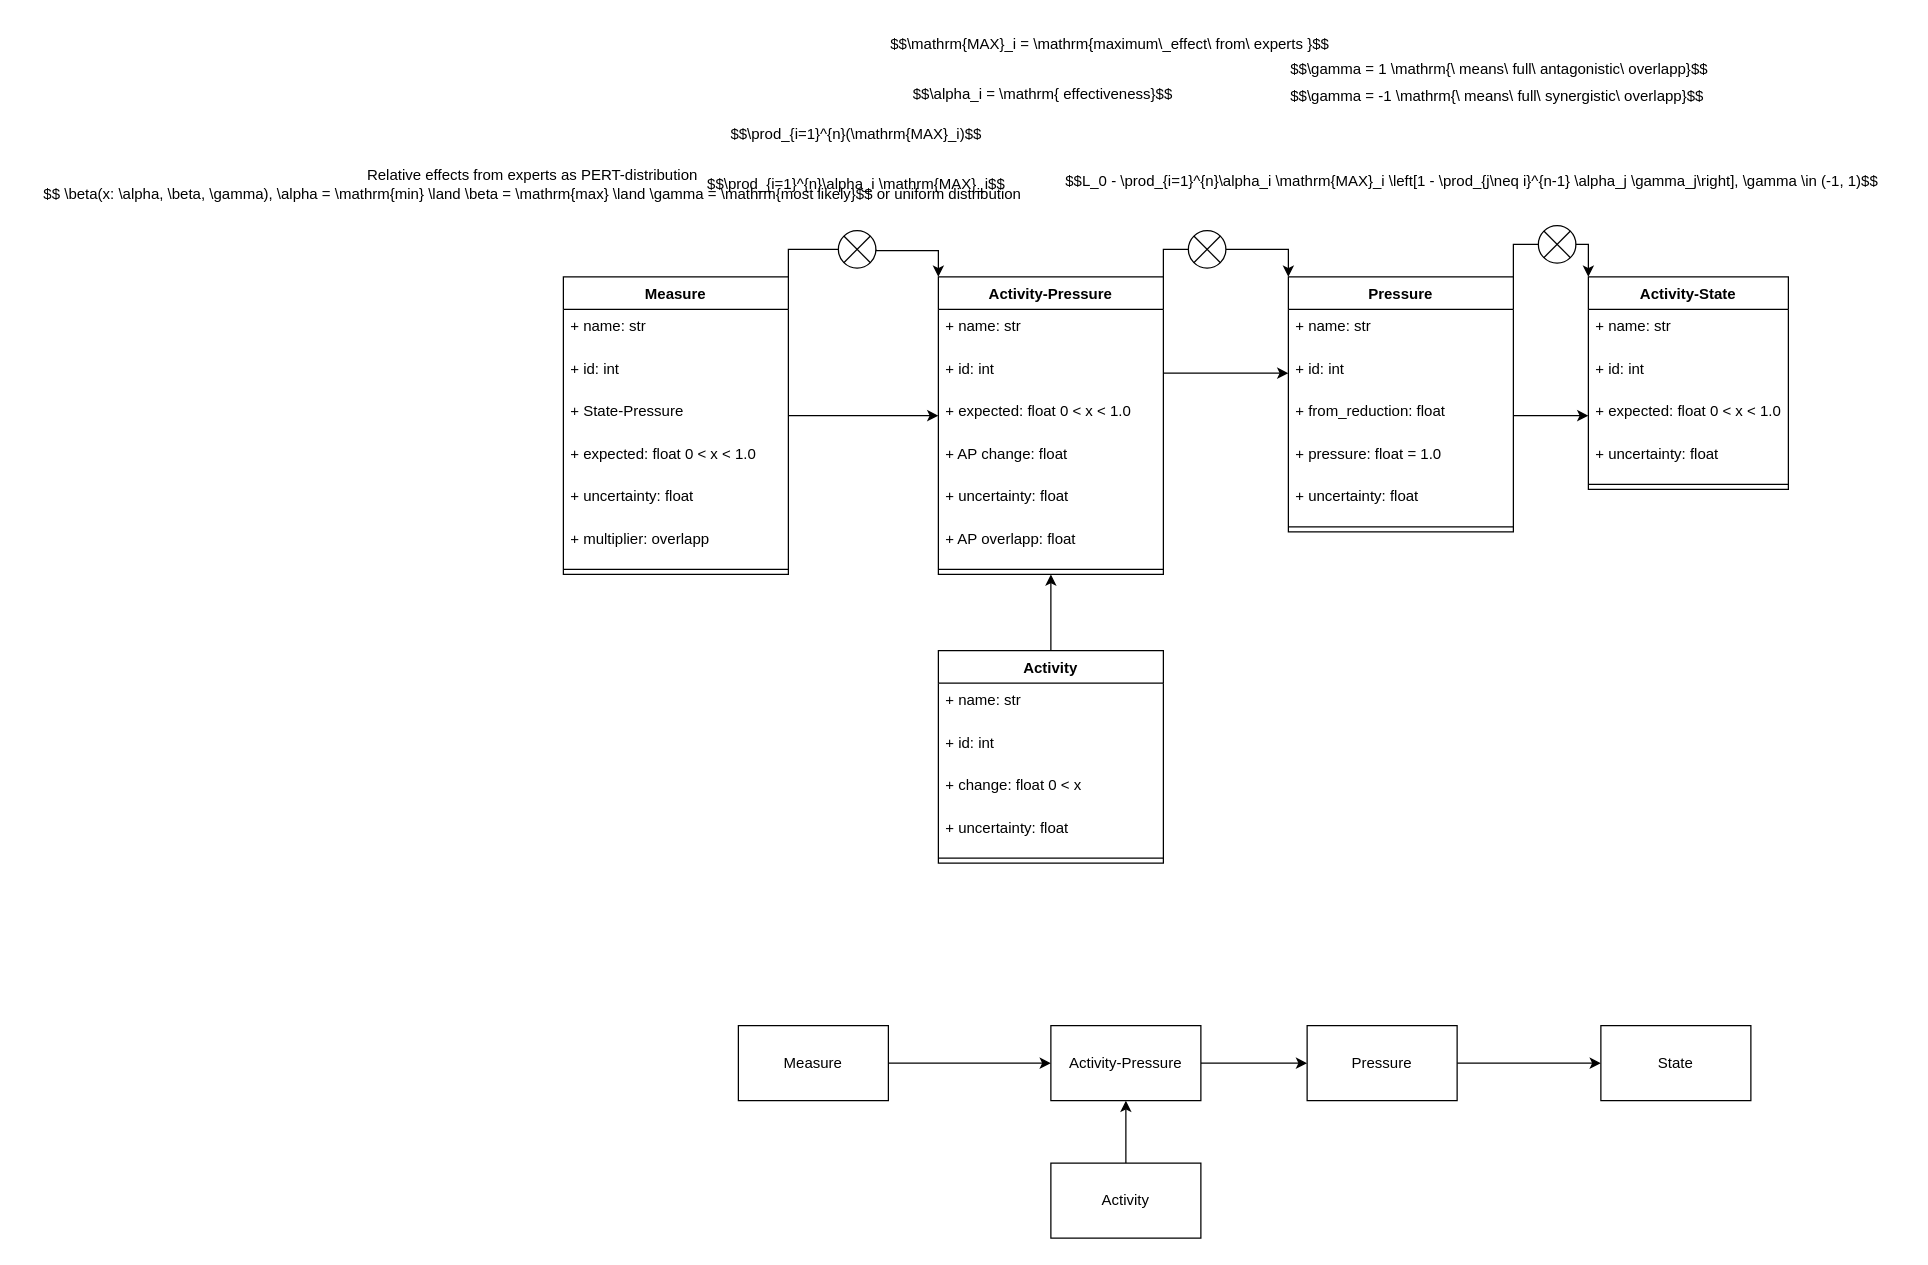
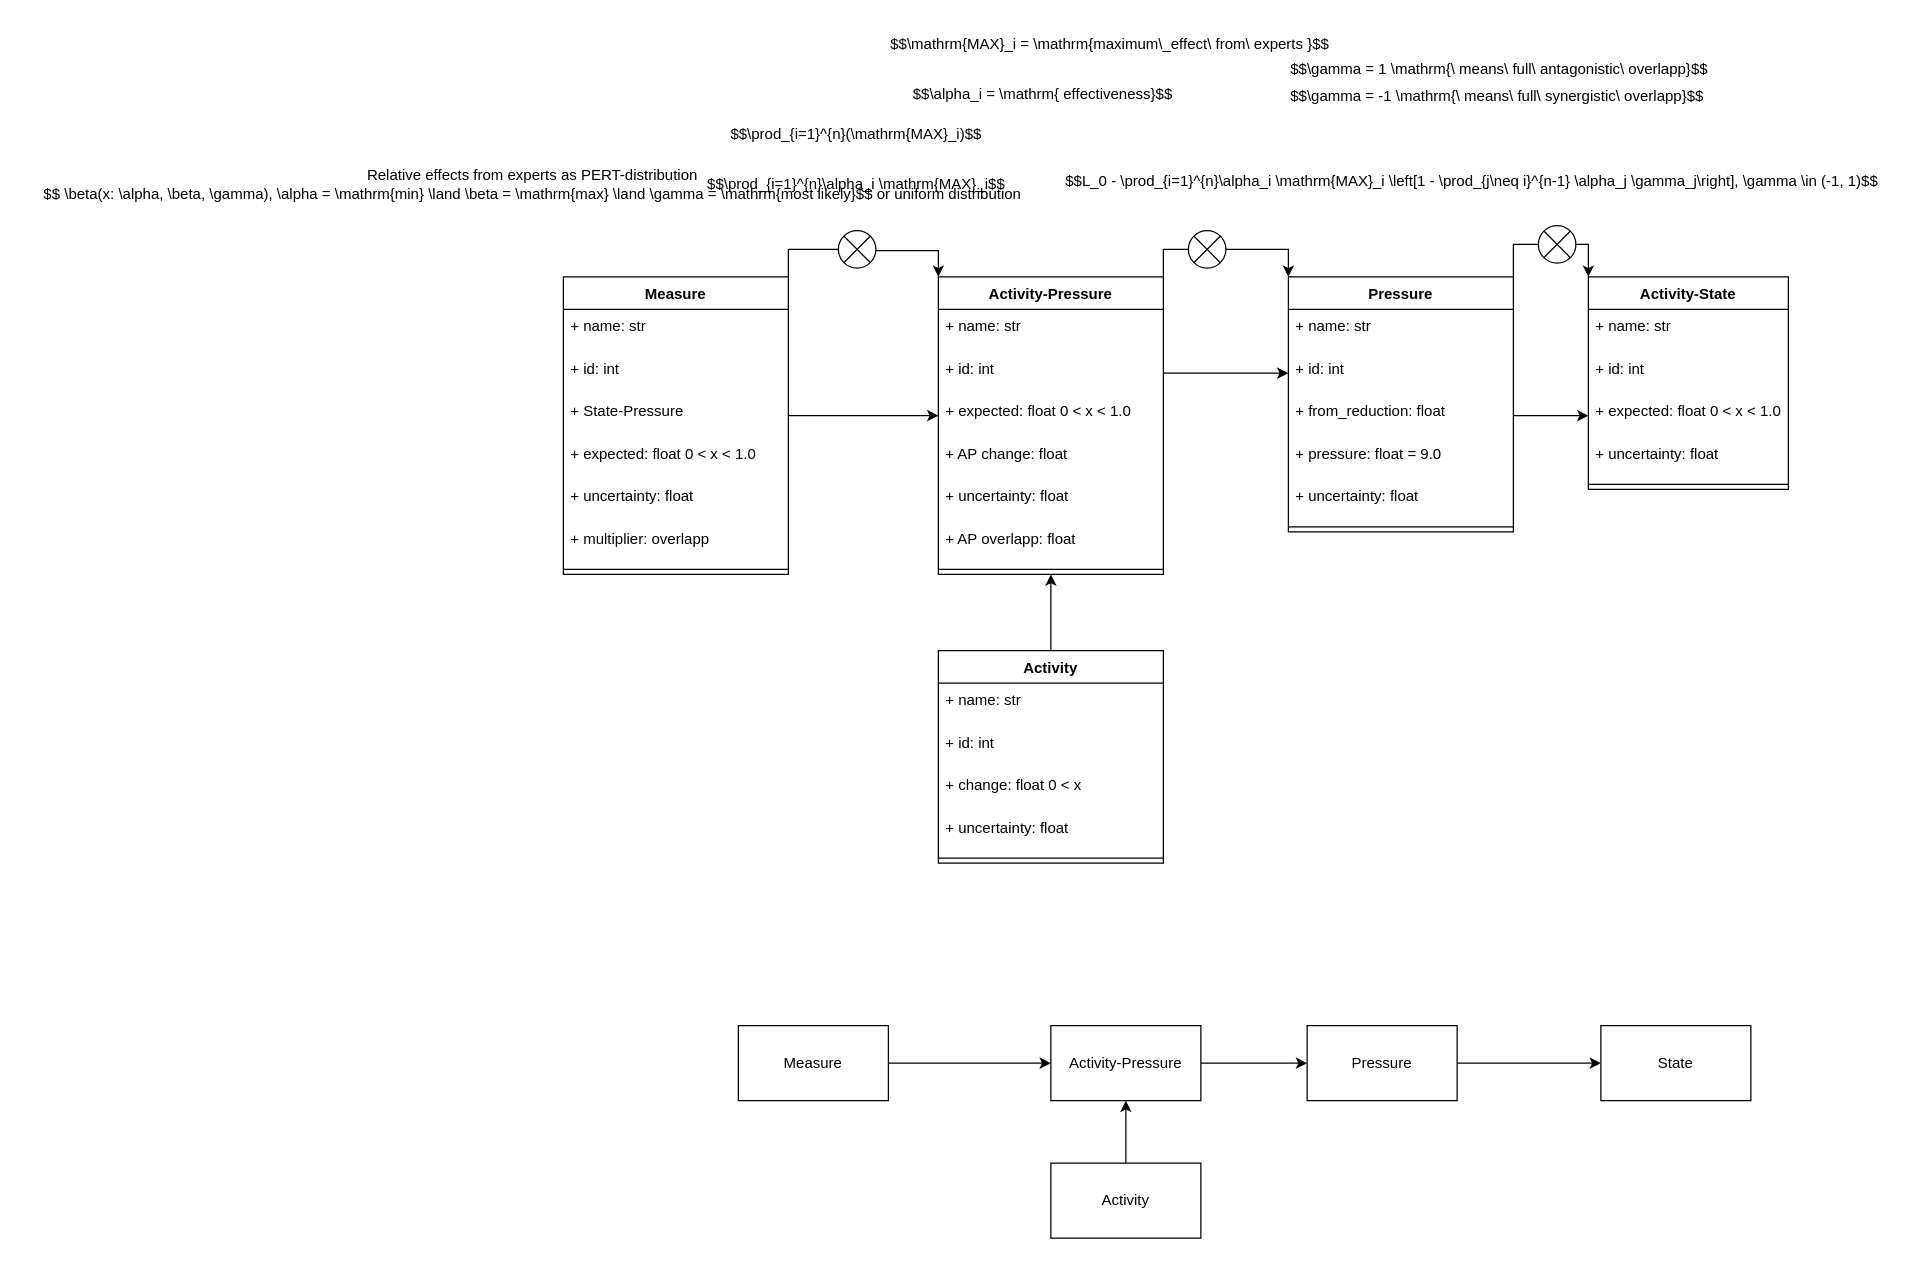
(1378, 454) -> (1378, 454)
